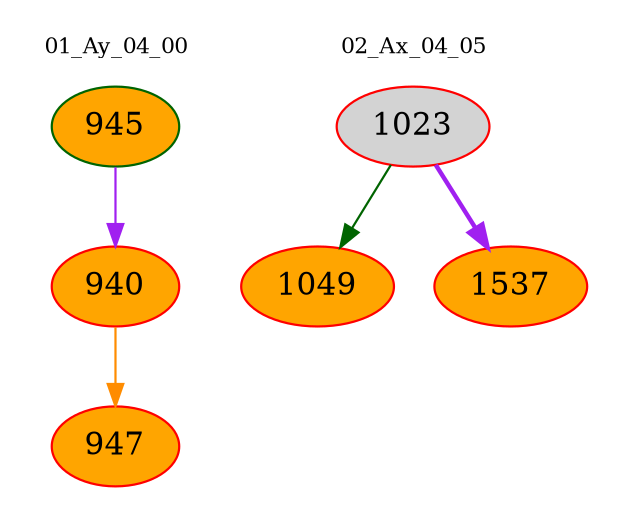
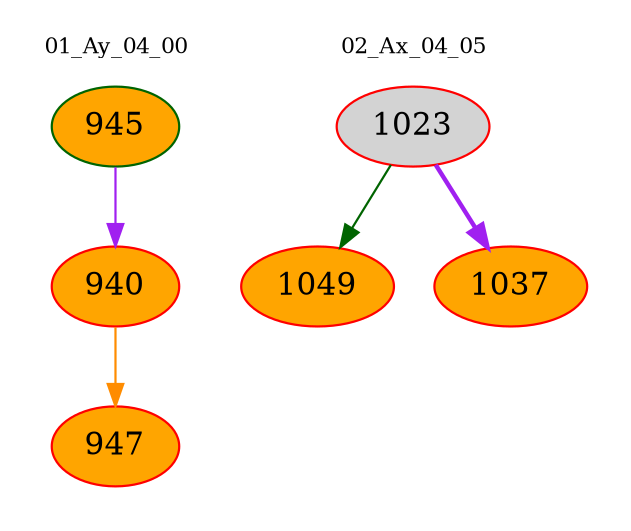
(511, 286) -> (511, 286)
